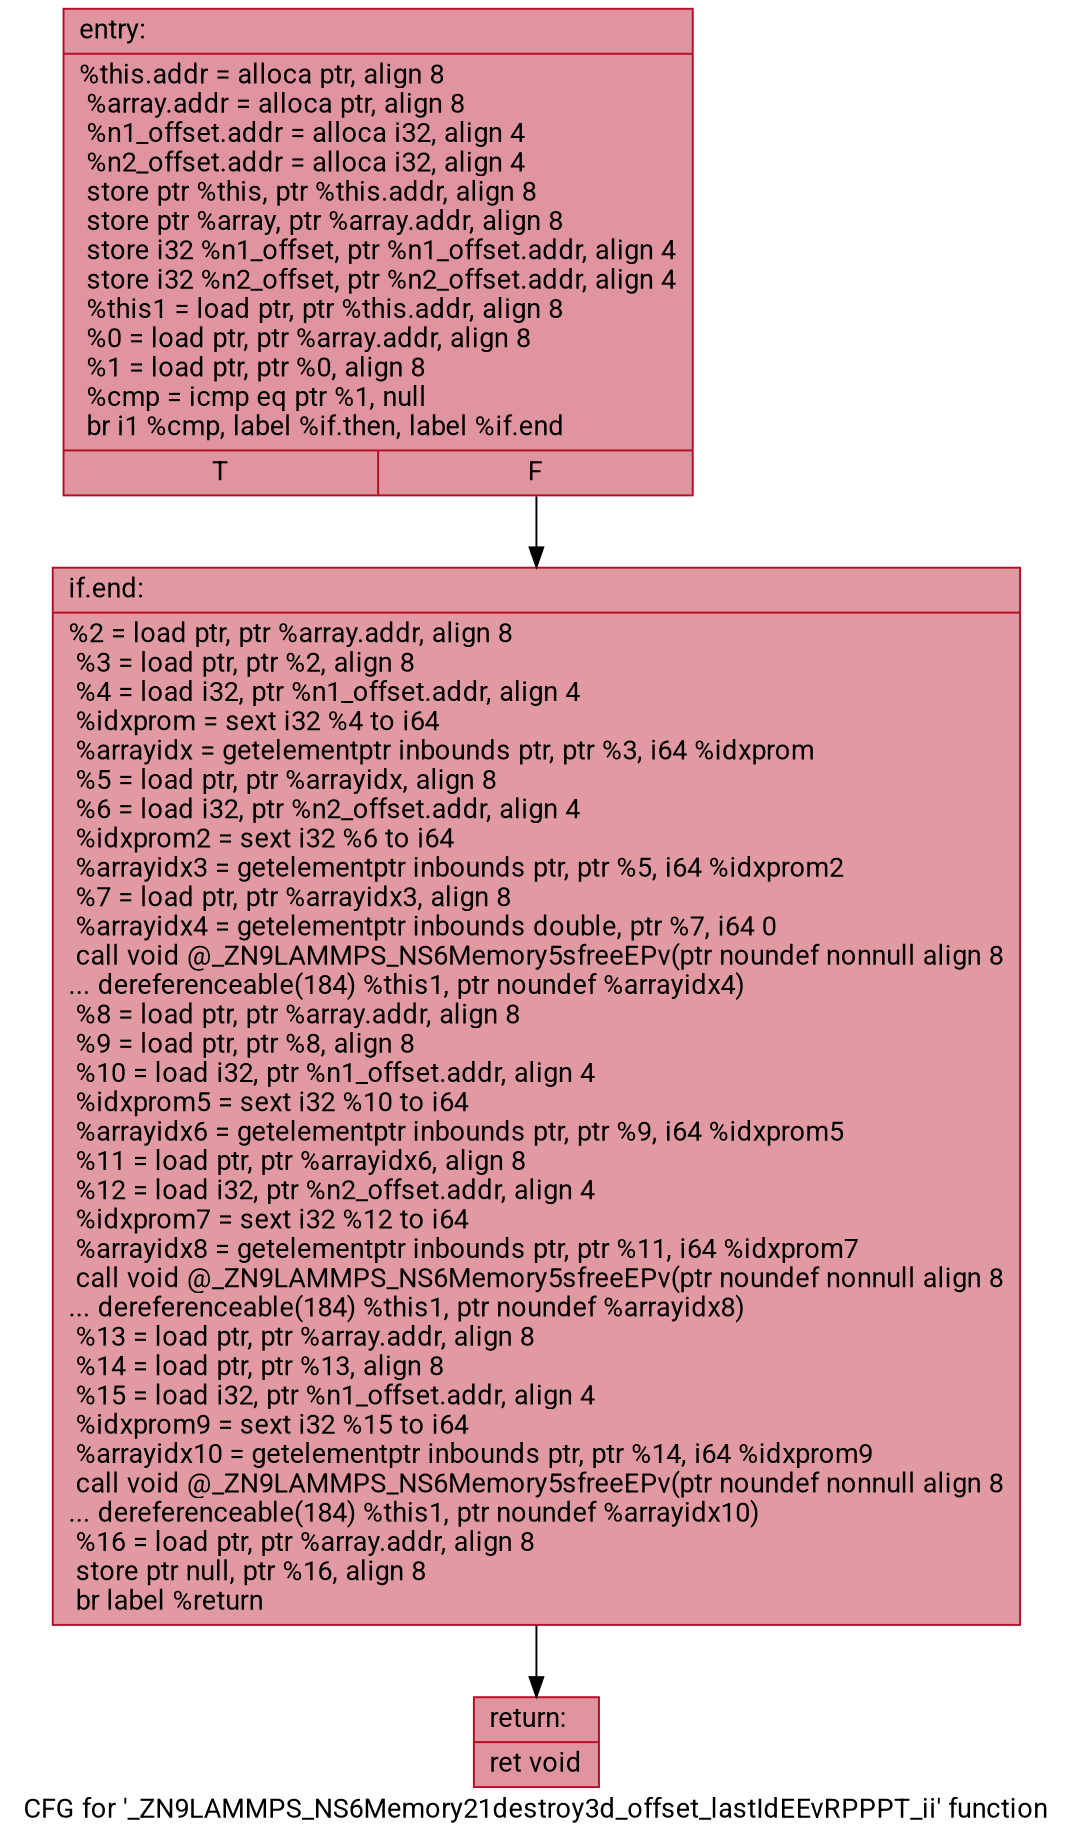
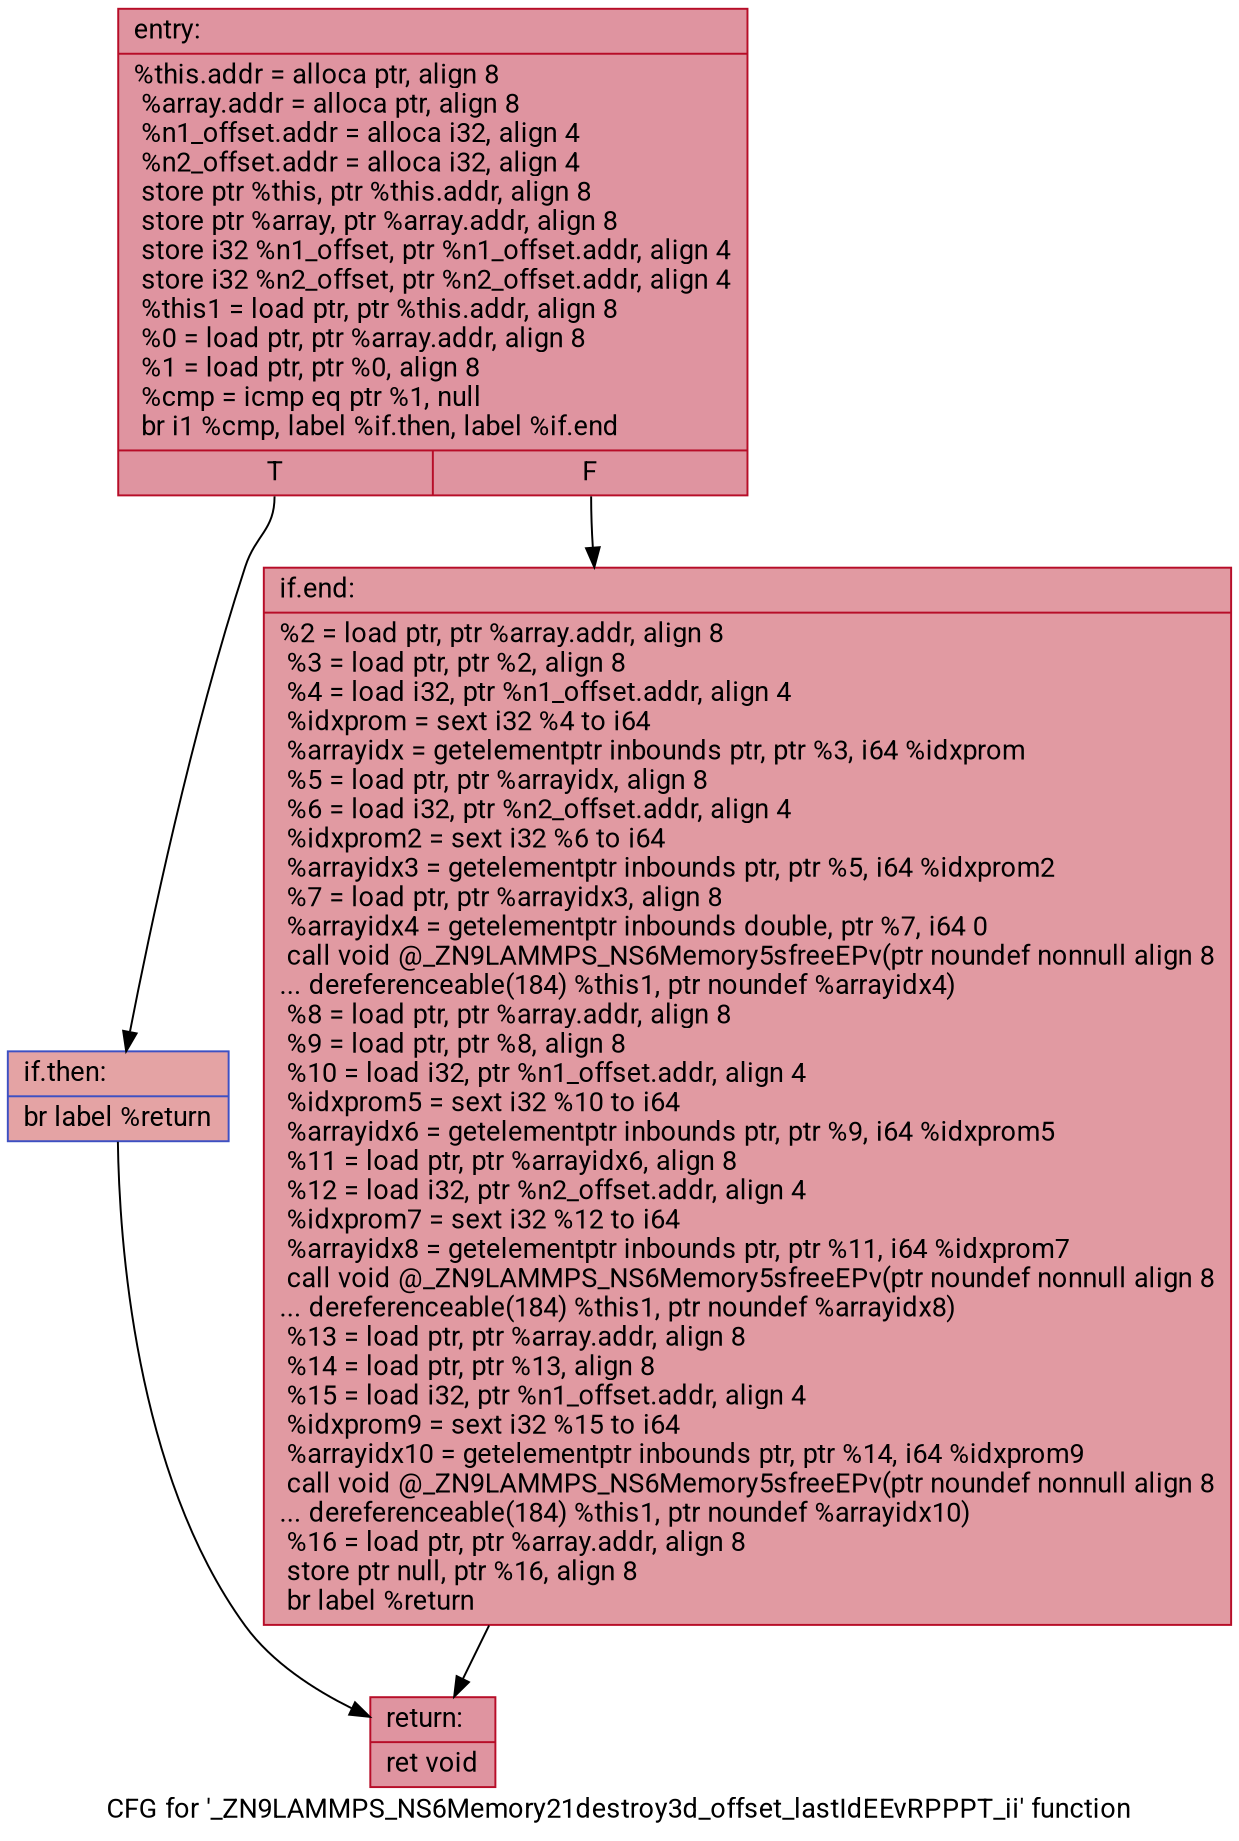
none -> (118, 1096)
